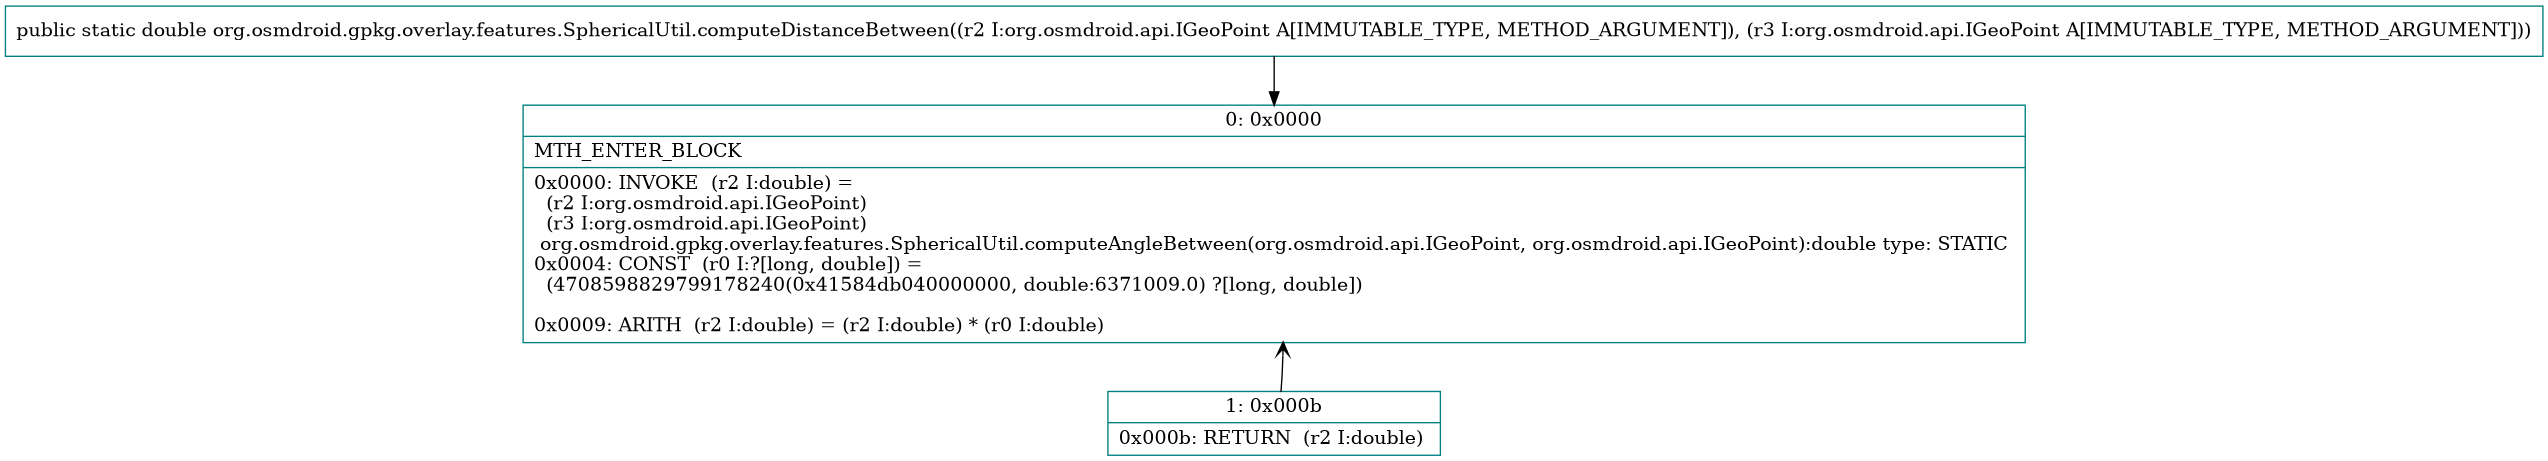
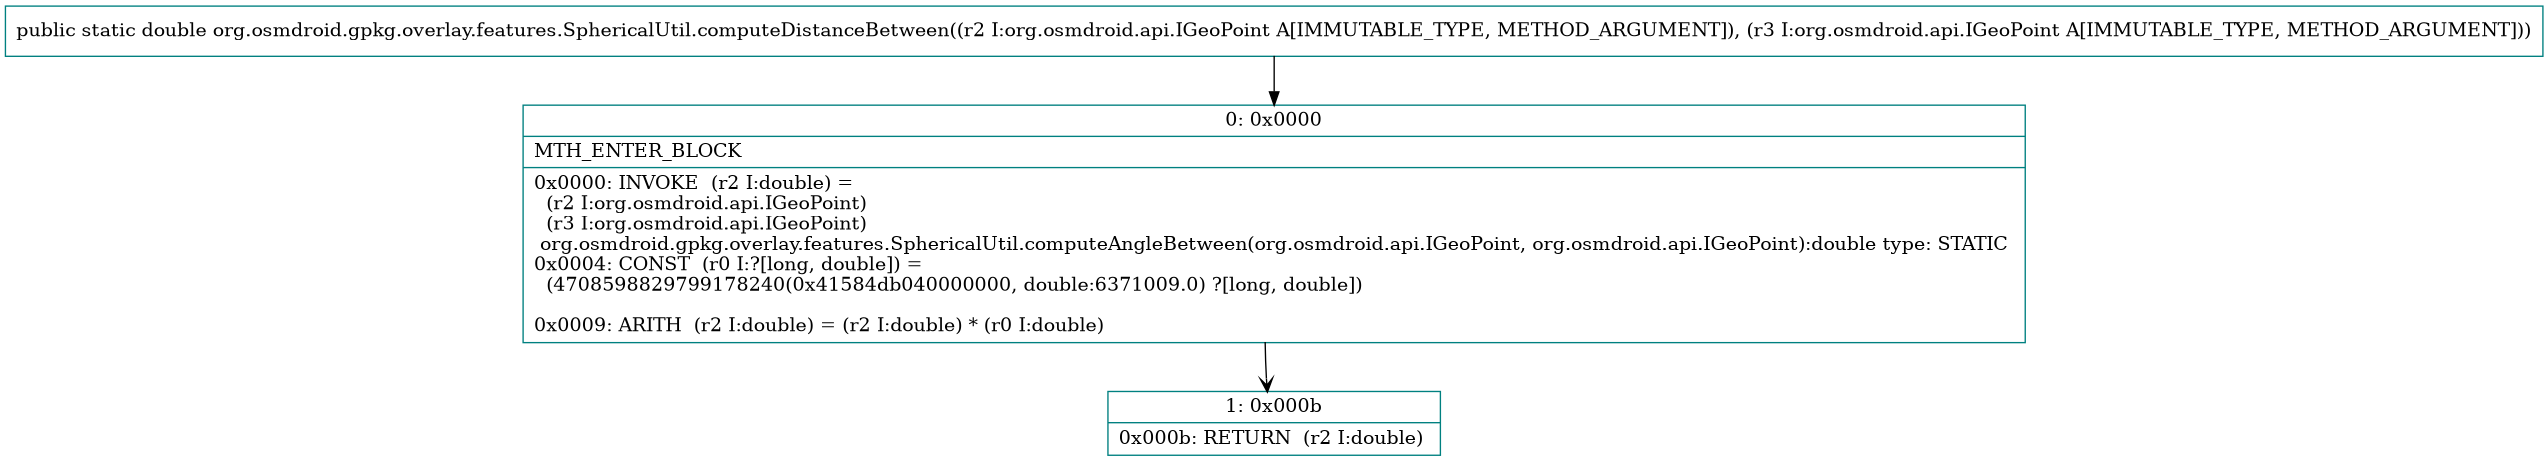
(1282, 374) -> (1266, 360)
